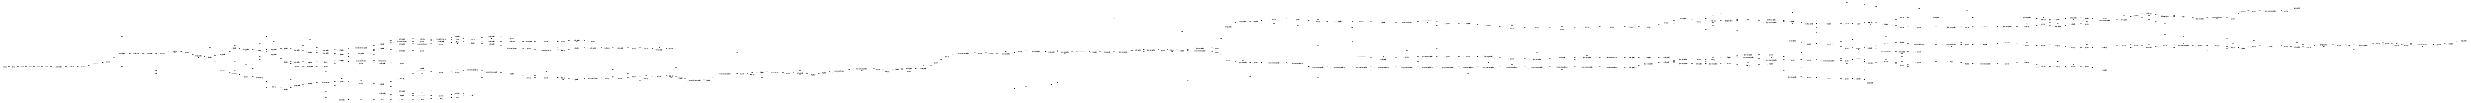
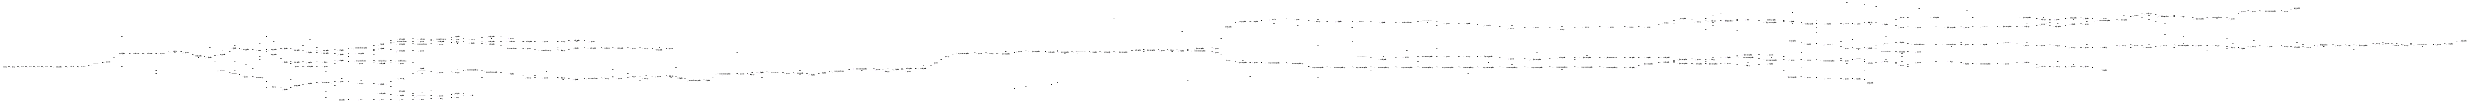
none -> (402, 61)
